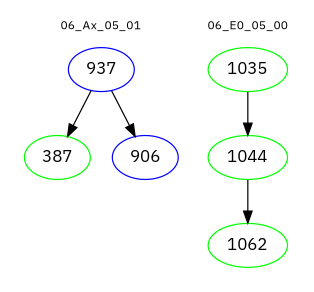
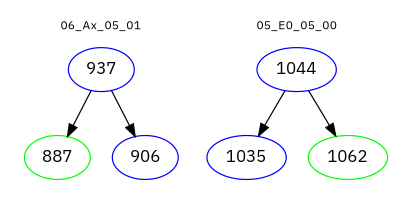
(248, 26) -> (297, 26)
(248, 70) -> (247, 157)
(248, 108) -> (275, 108)
(57, 157) -> (57, 157)
(248, 157) -> (297, 70)
